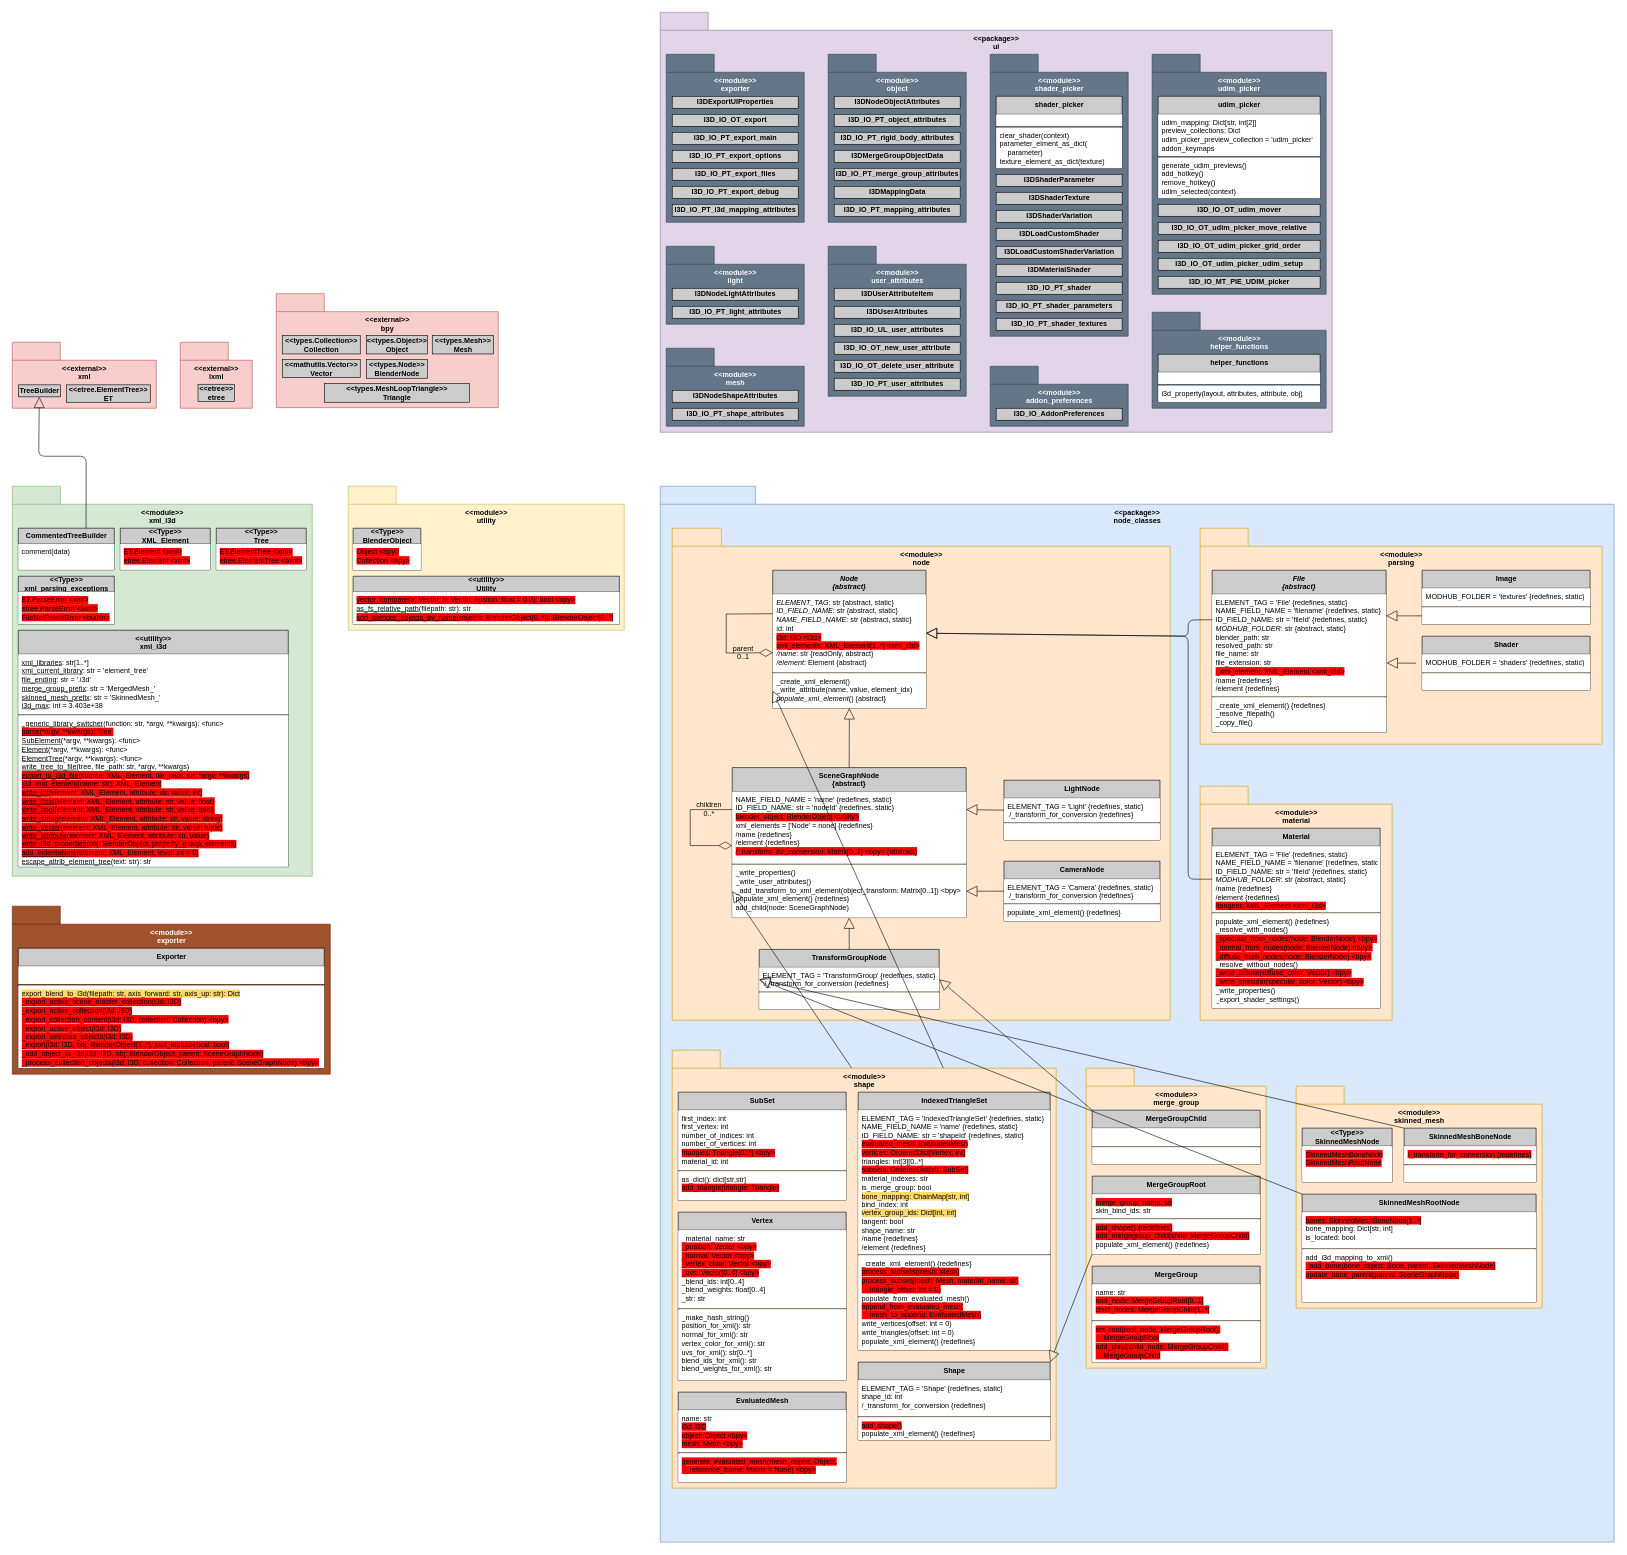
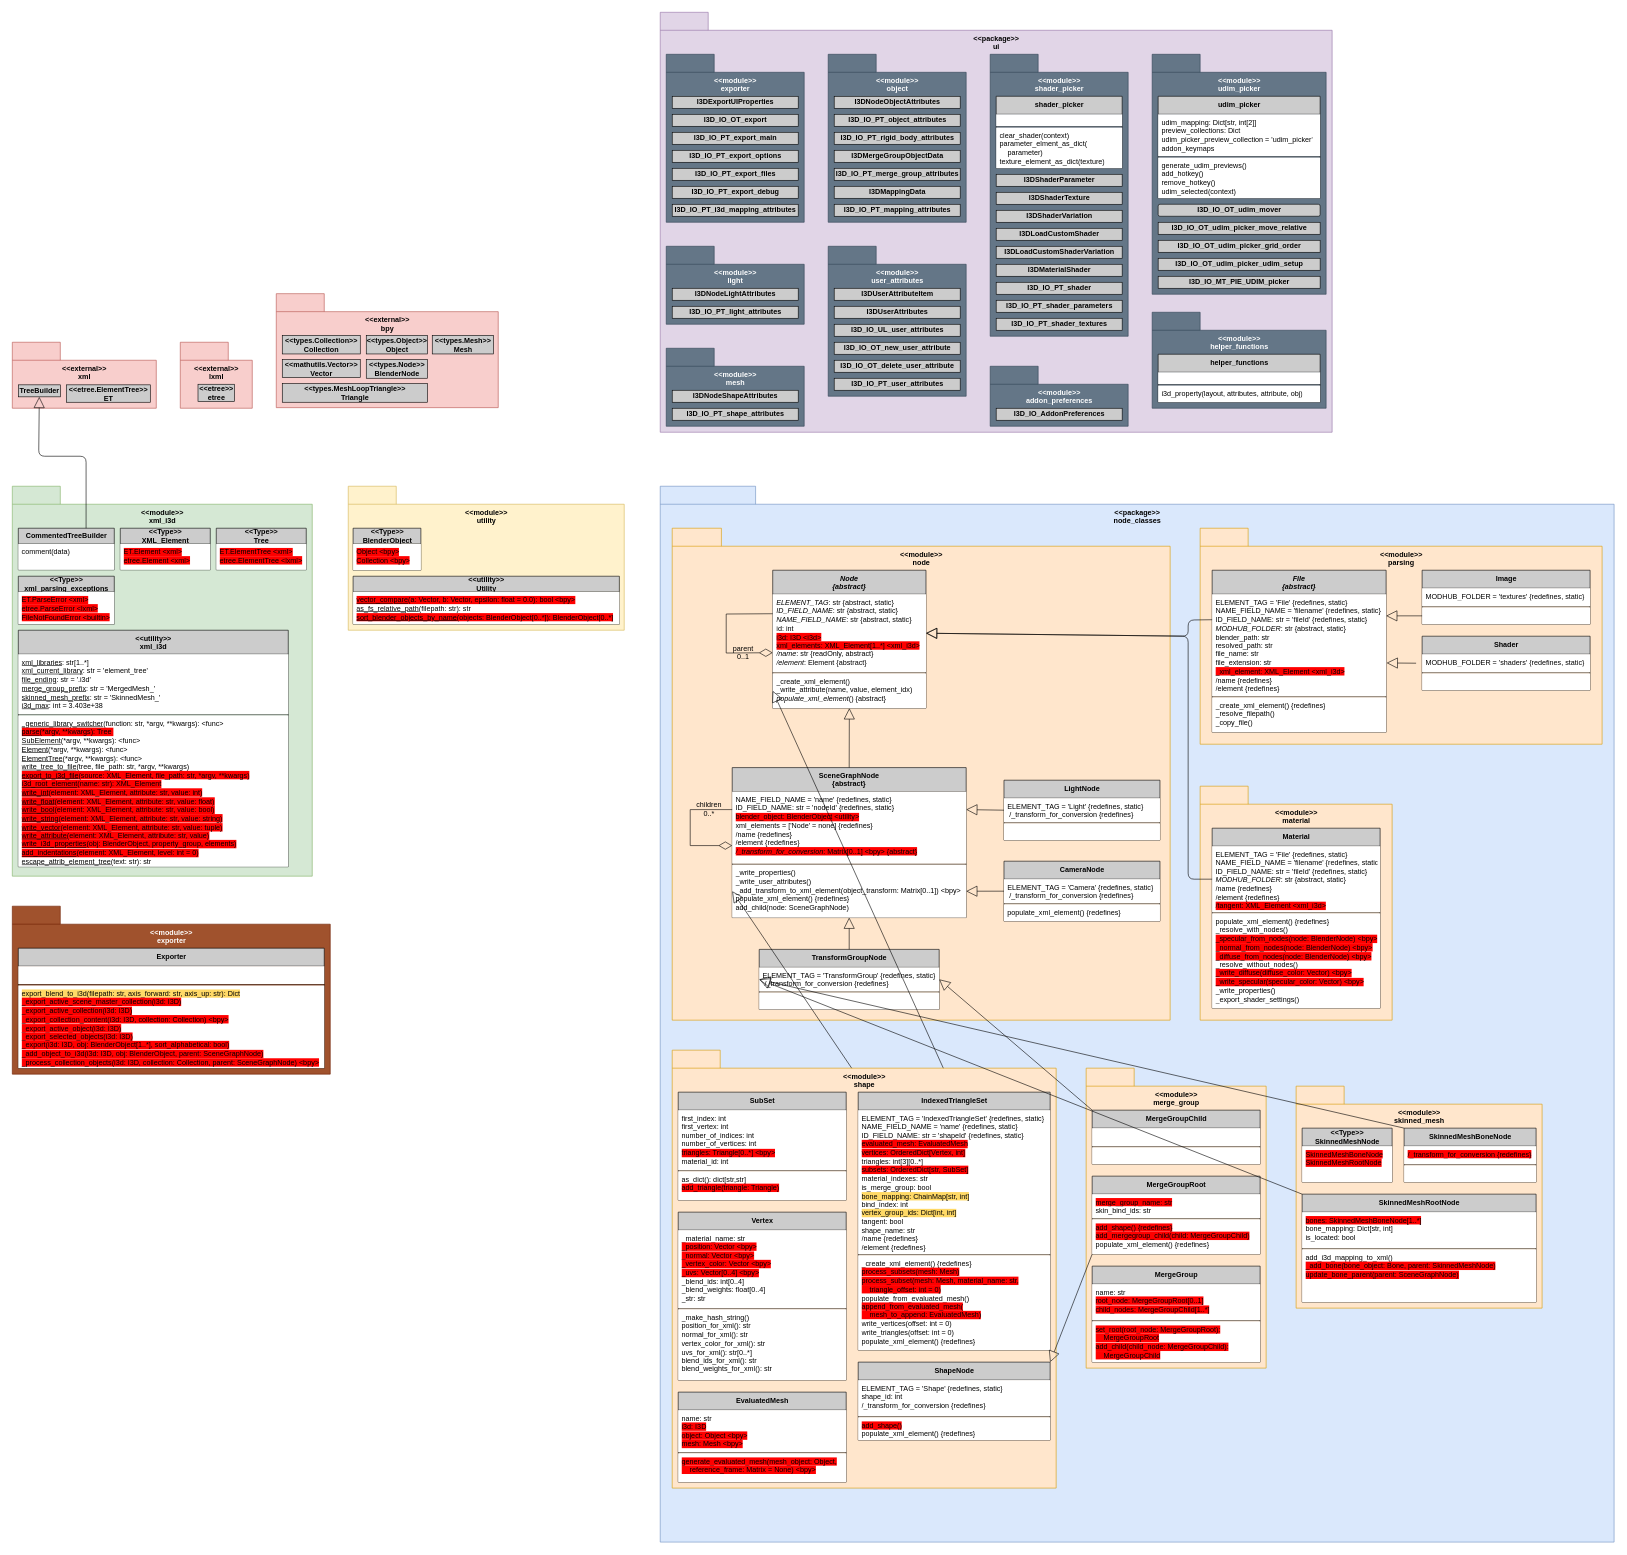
(1239, 210) -> (1239, 210)
(397, 393) -> (355, 393)
(955, 1371) -> (955, 1371)
